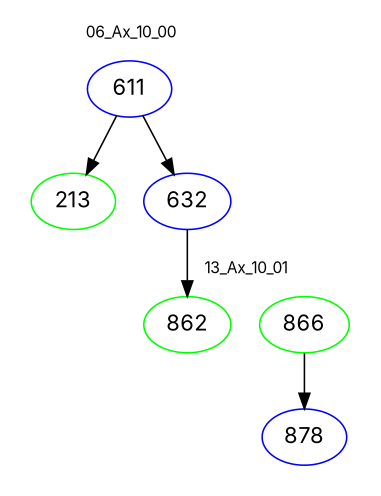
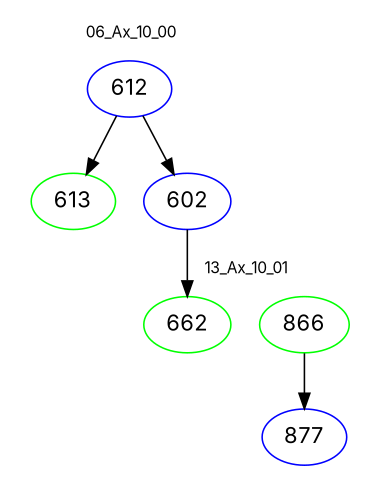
(130, 89) -> (130, 89)
(73, 201) -> (73, 201)
(187, 201) -> (187, 201)
(187, 325) -> (187, 325)
(304, 437) -> (304, 437)
